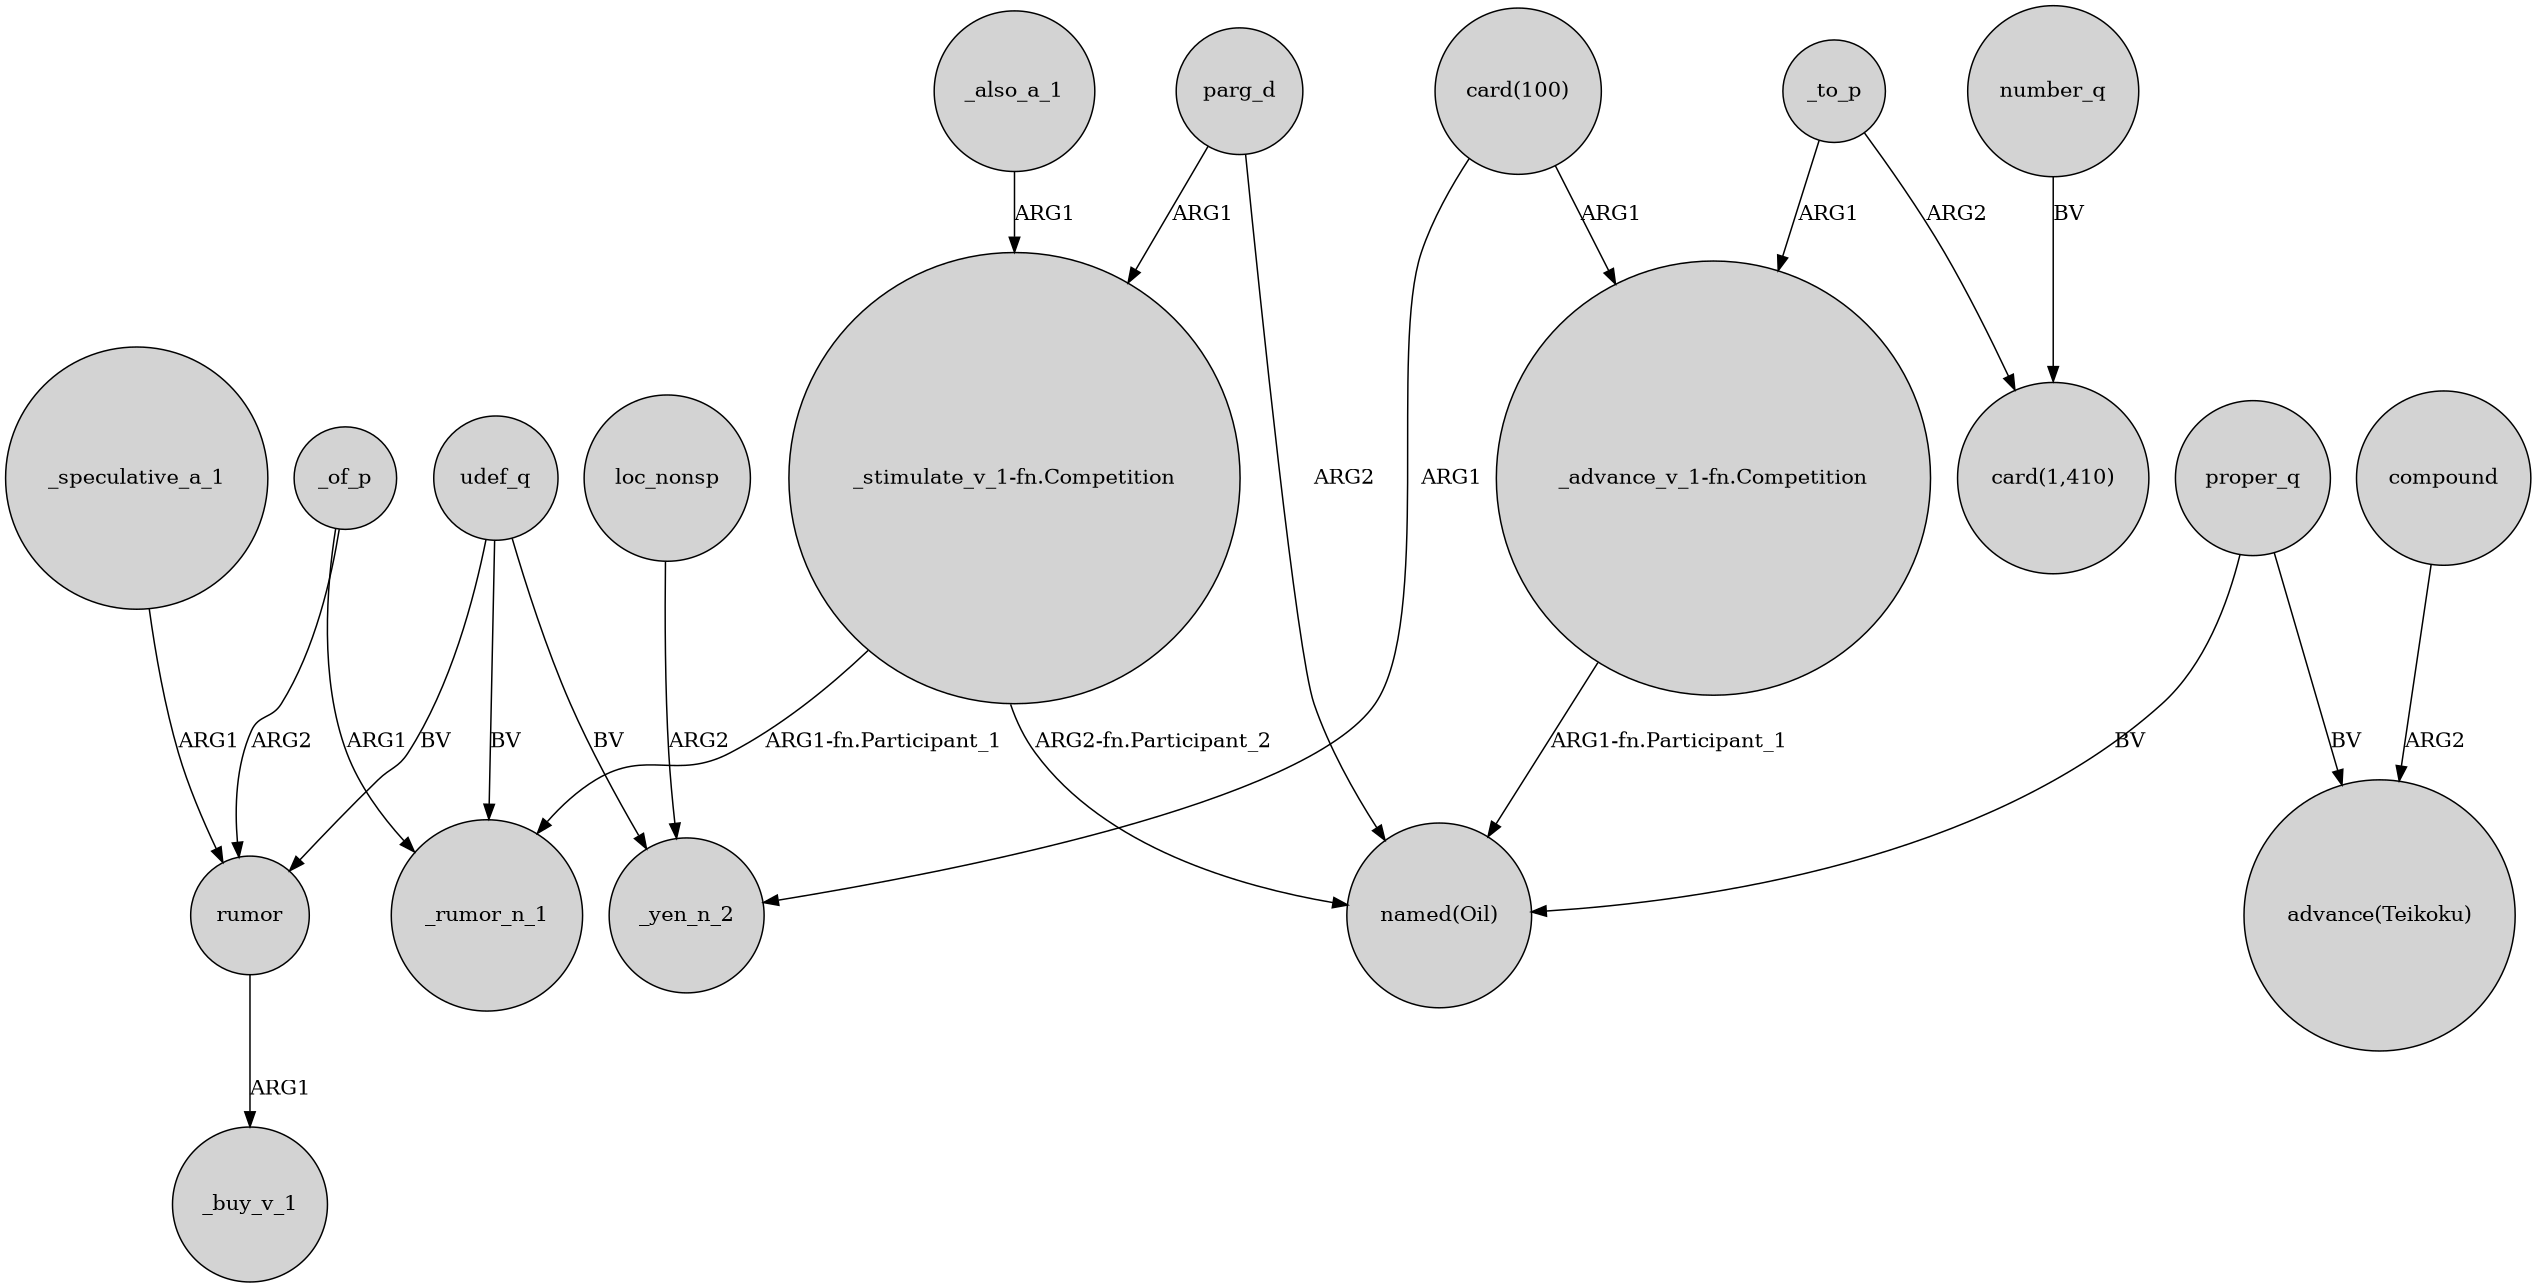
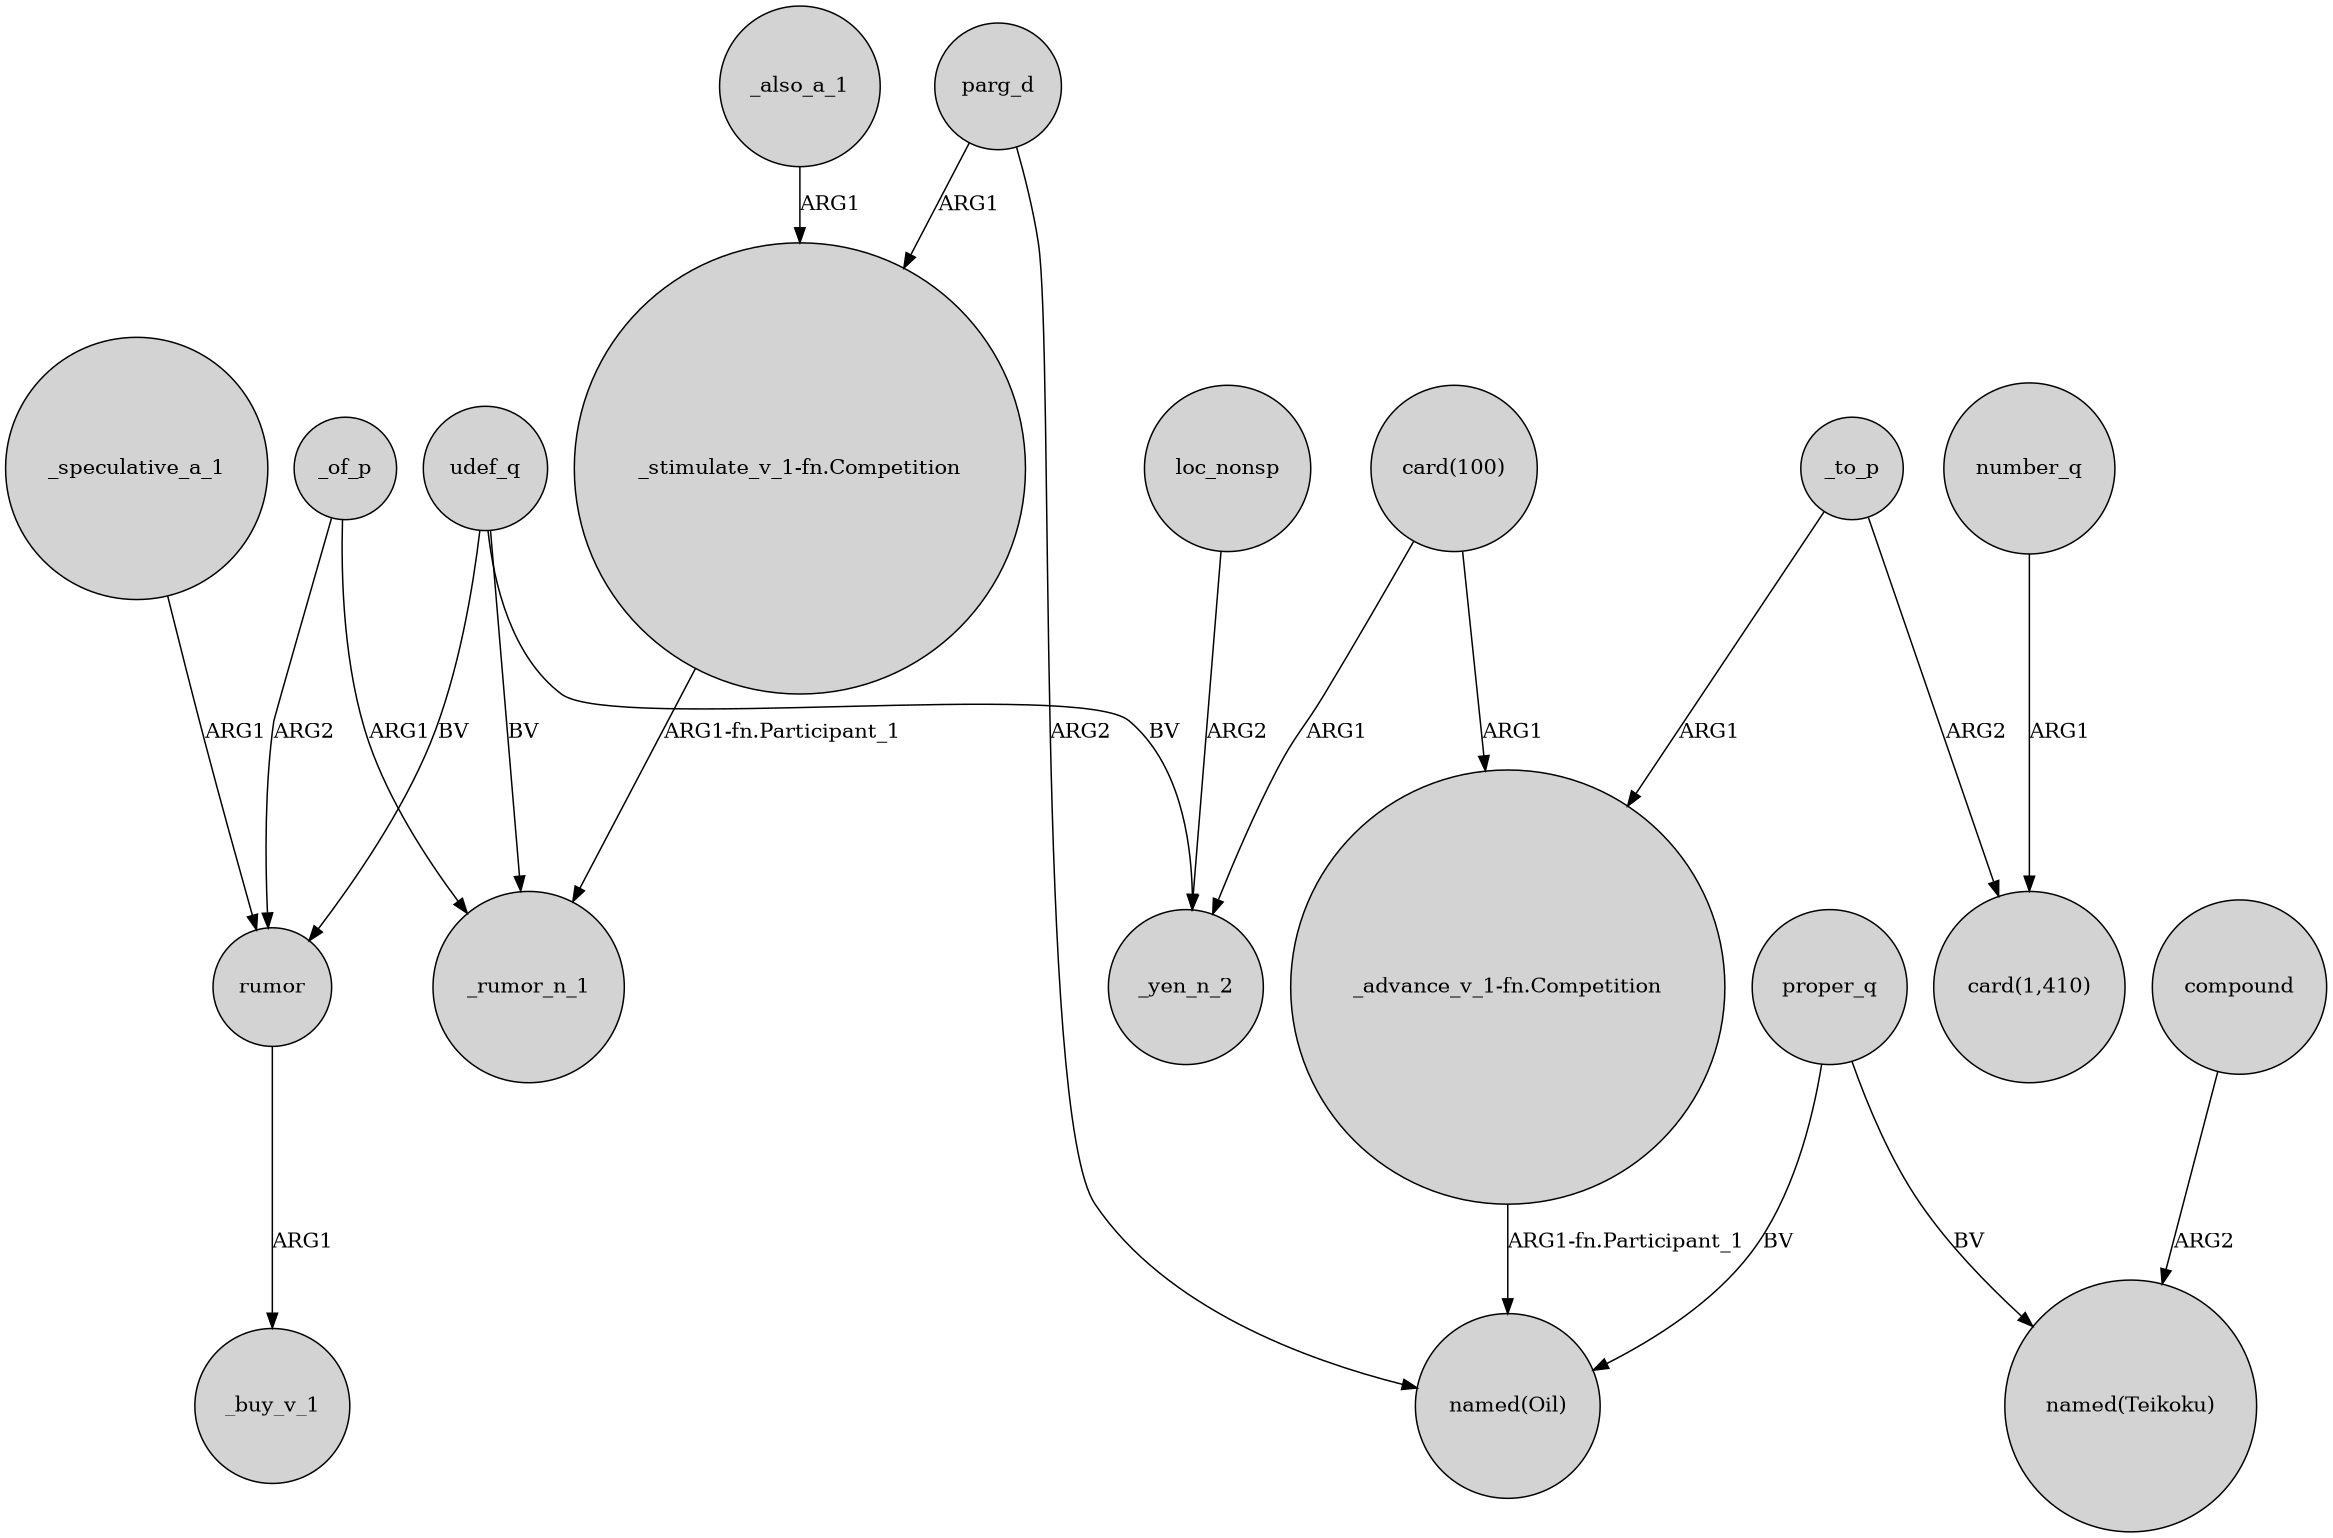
(2069, 214) -> (2060, 732)
(1145, 843) -> none
(2380, 915) -> (2131, 1406)
